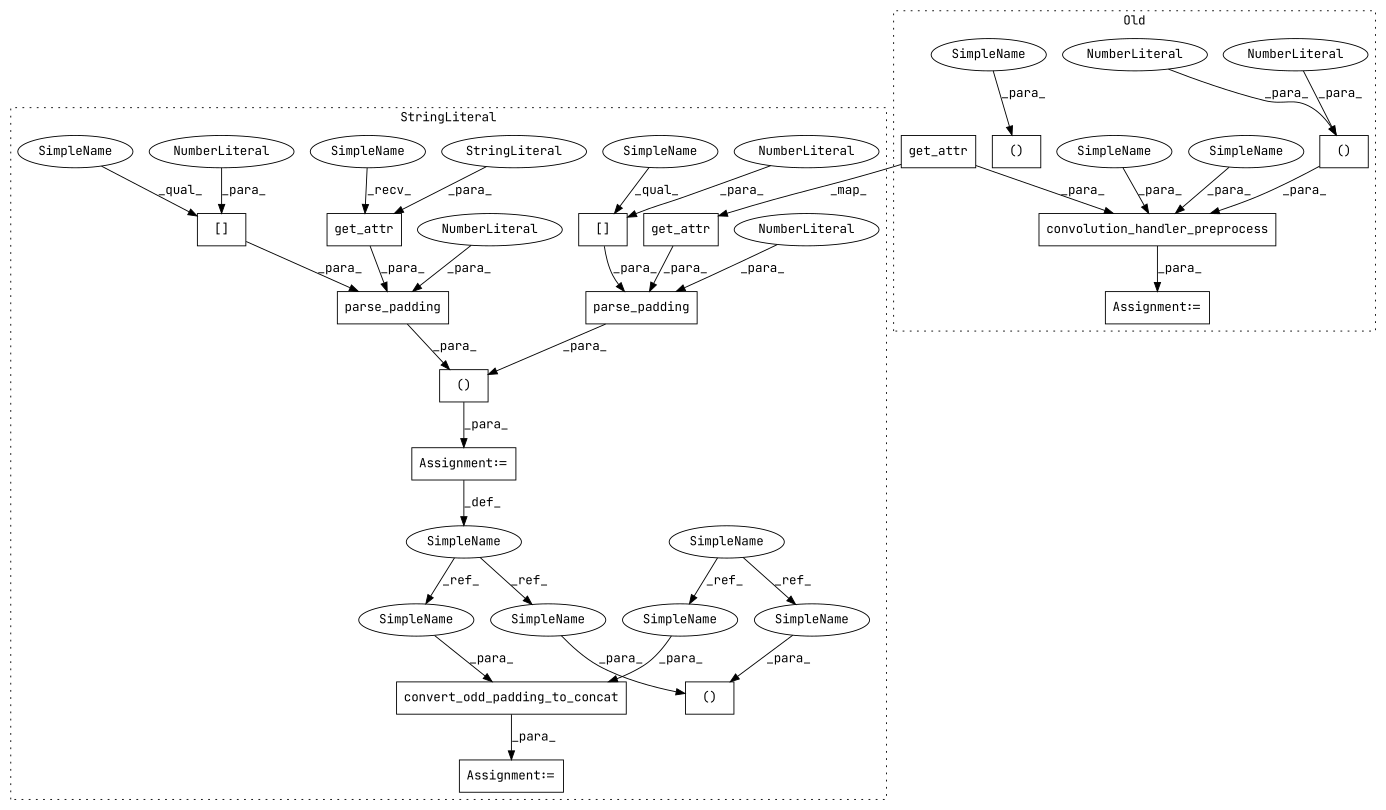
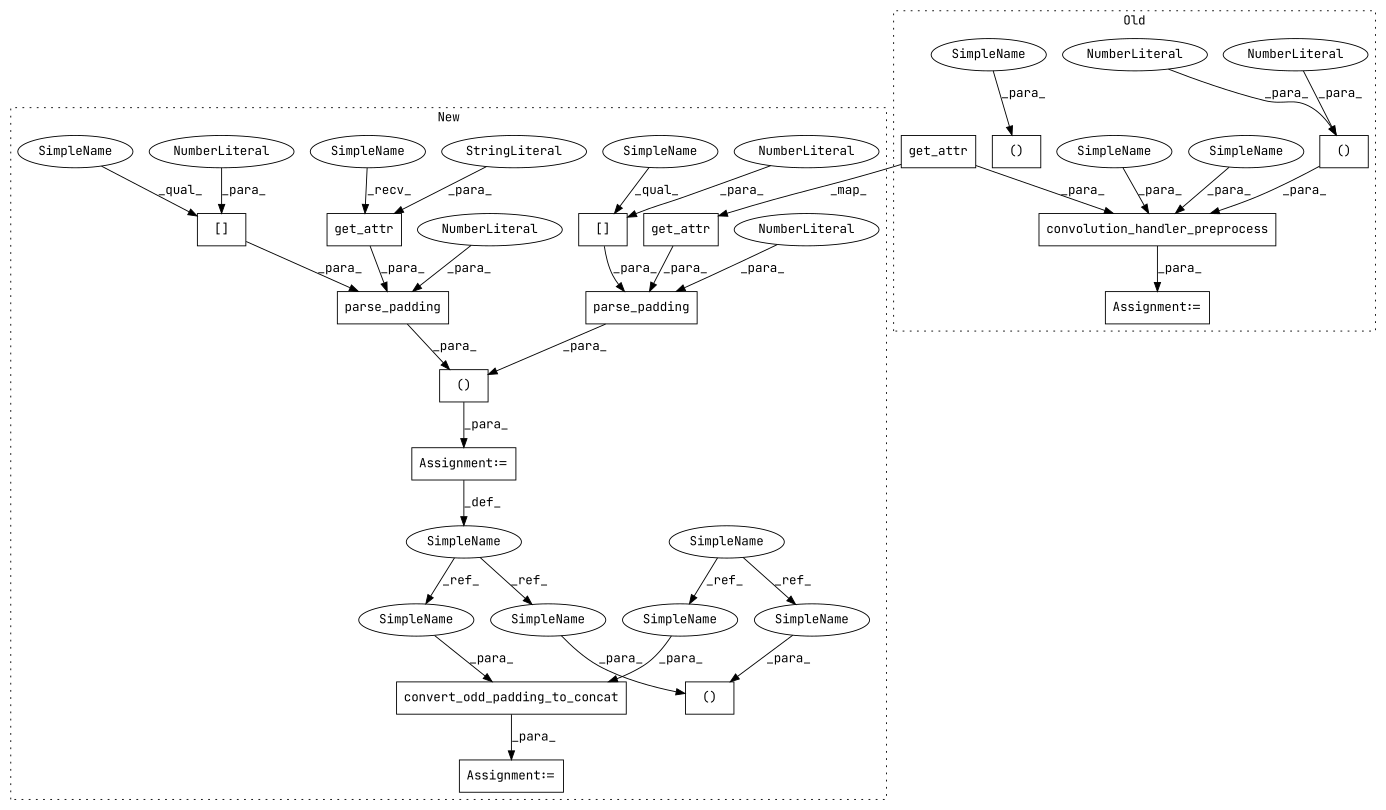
(449, 118) -> (449, 118)
